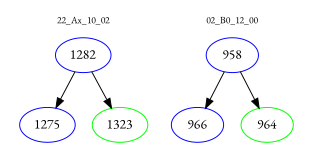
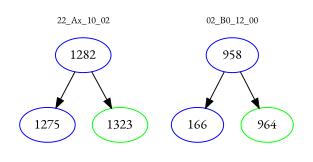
(197, 125) -> (197, 125)
